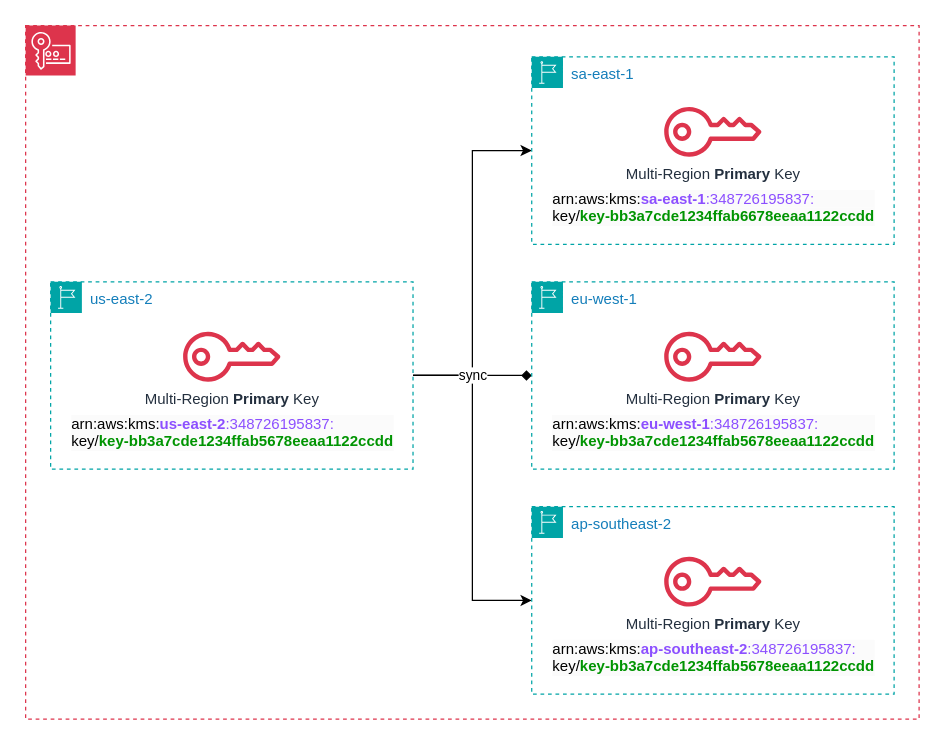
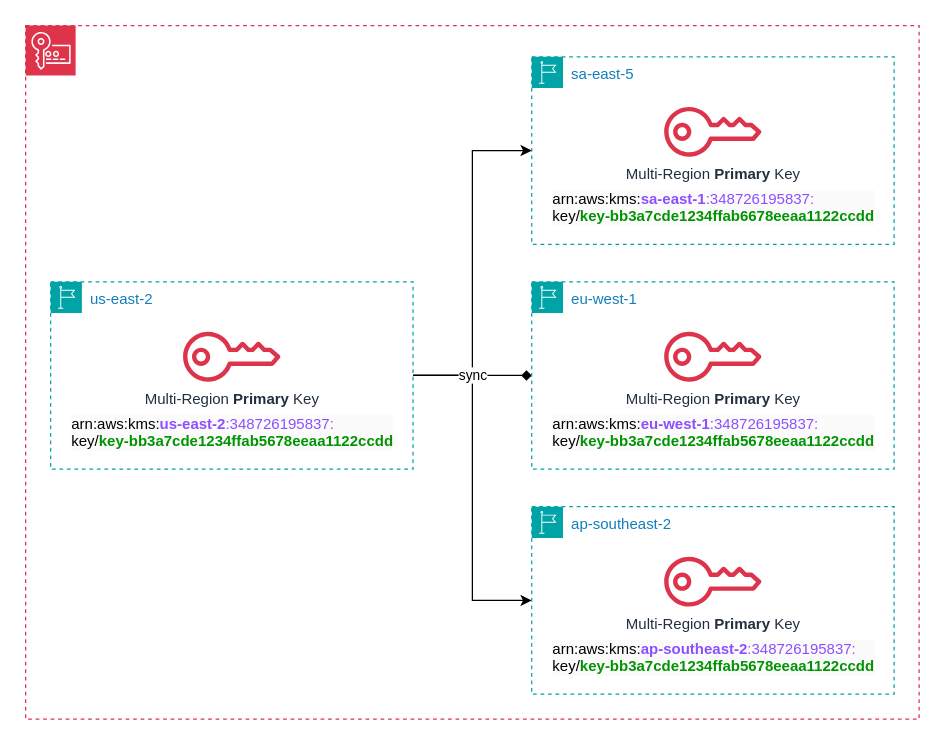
(610, 75) -> (610, 75)
